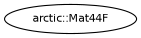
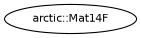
(71, 19) -> (71, 19)
